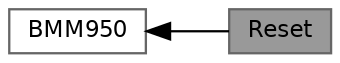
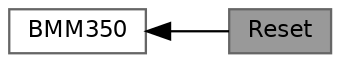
(78, 31) -> (78, 31)
